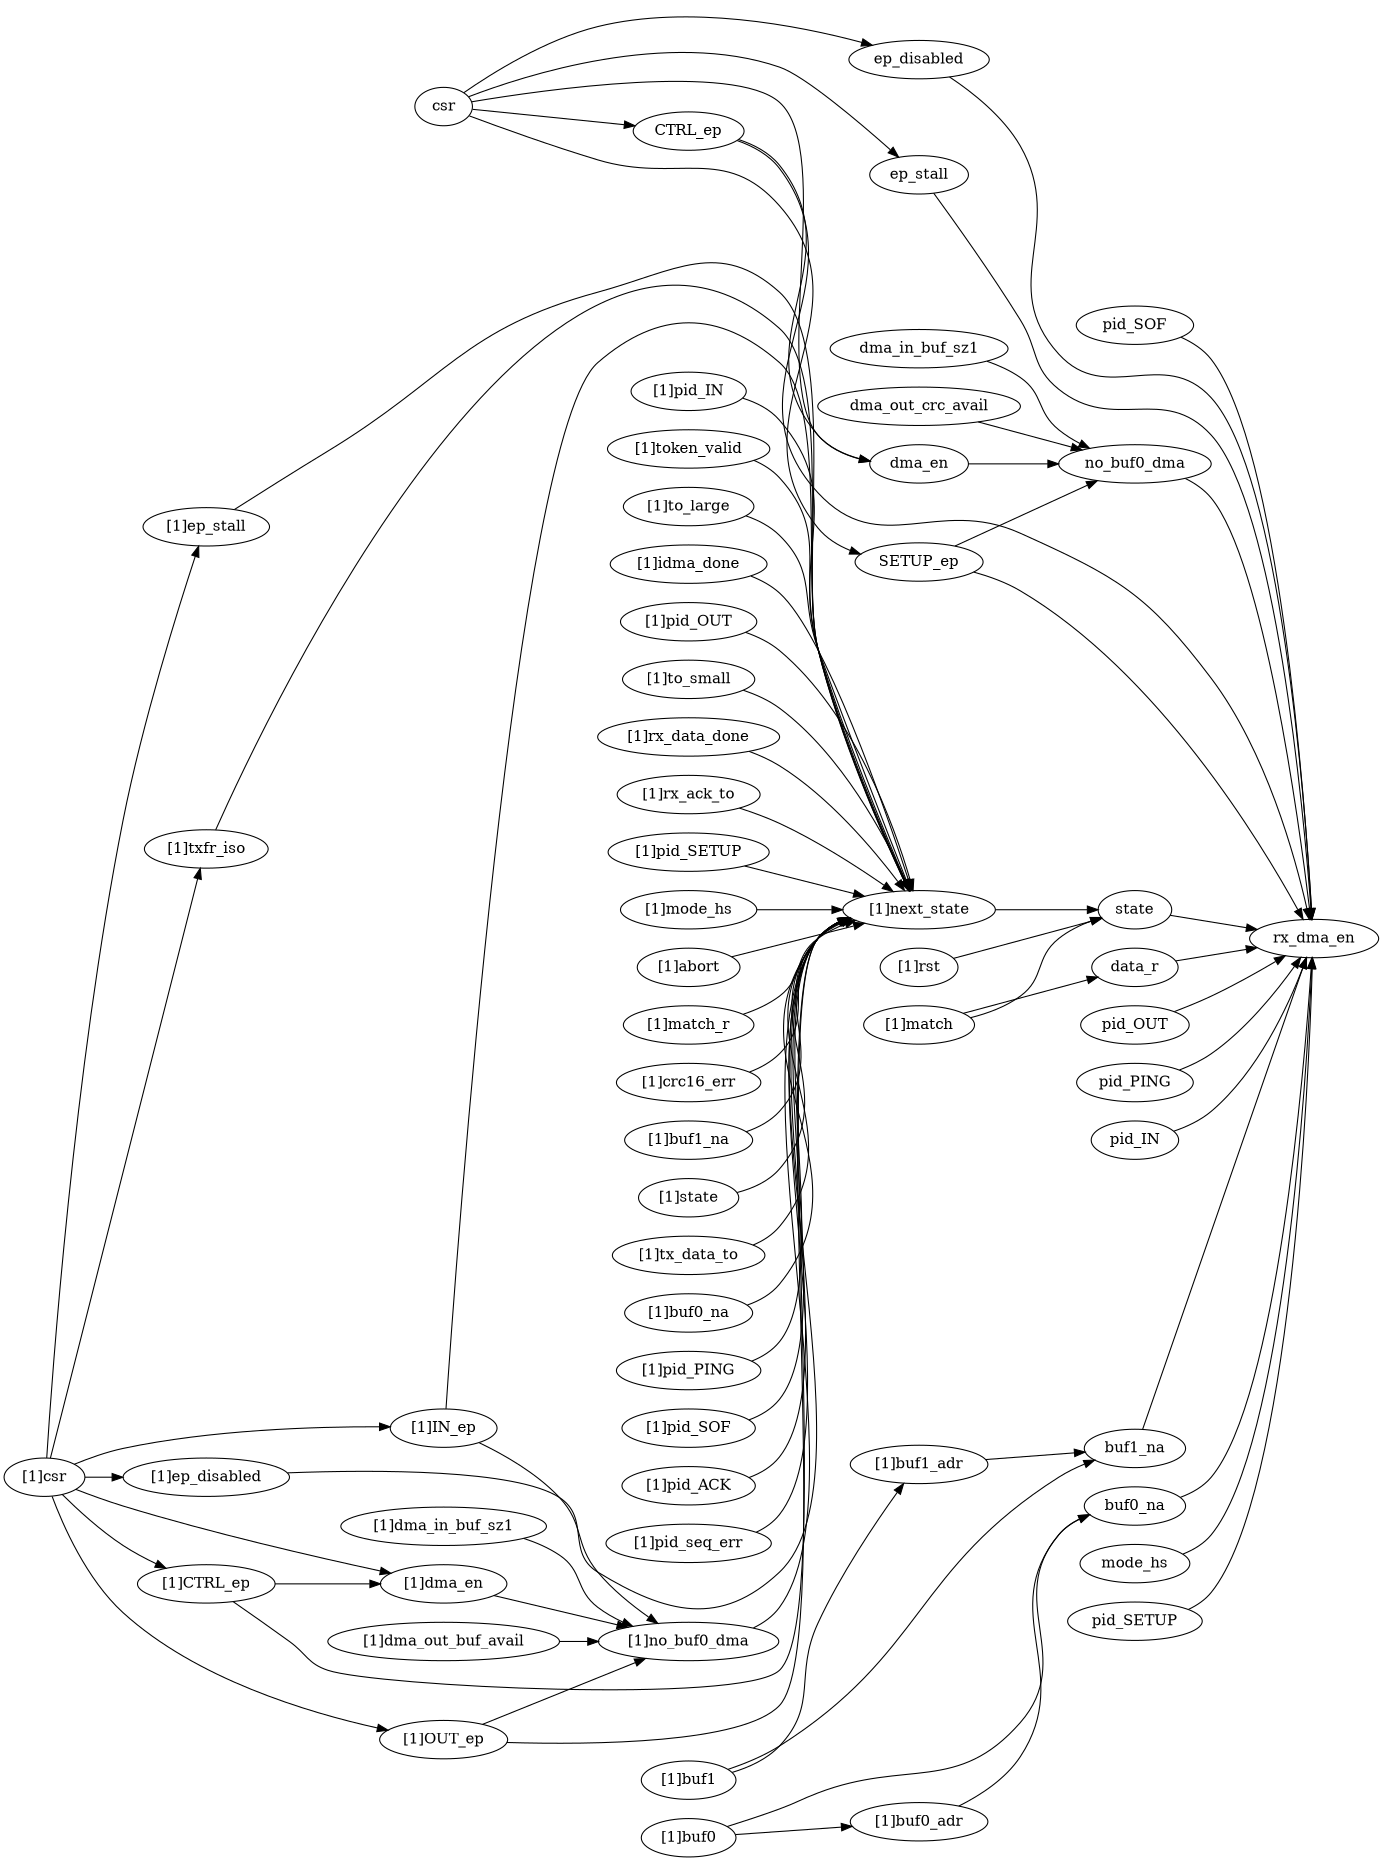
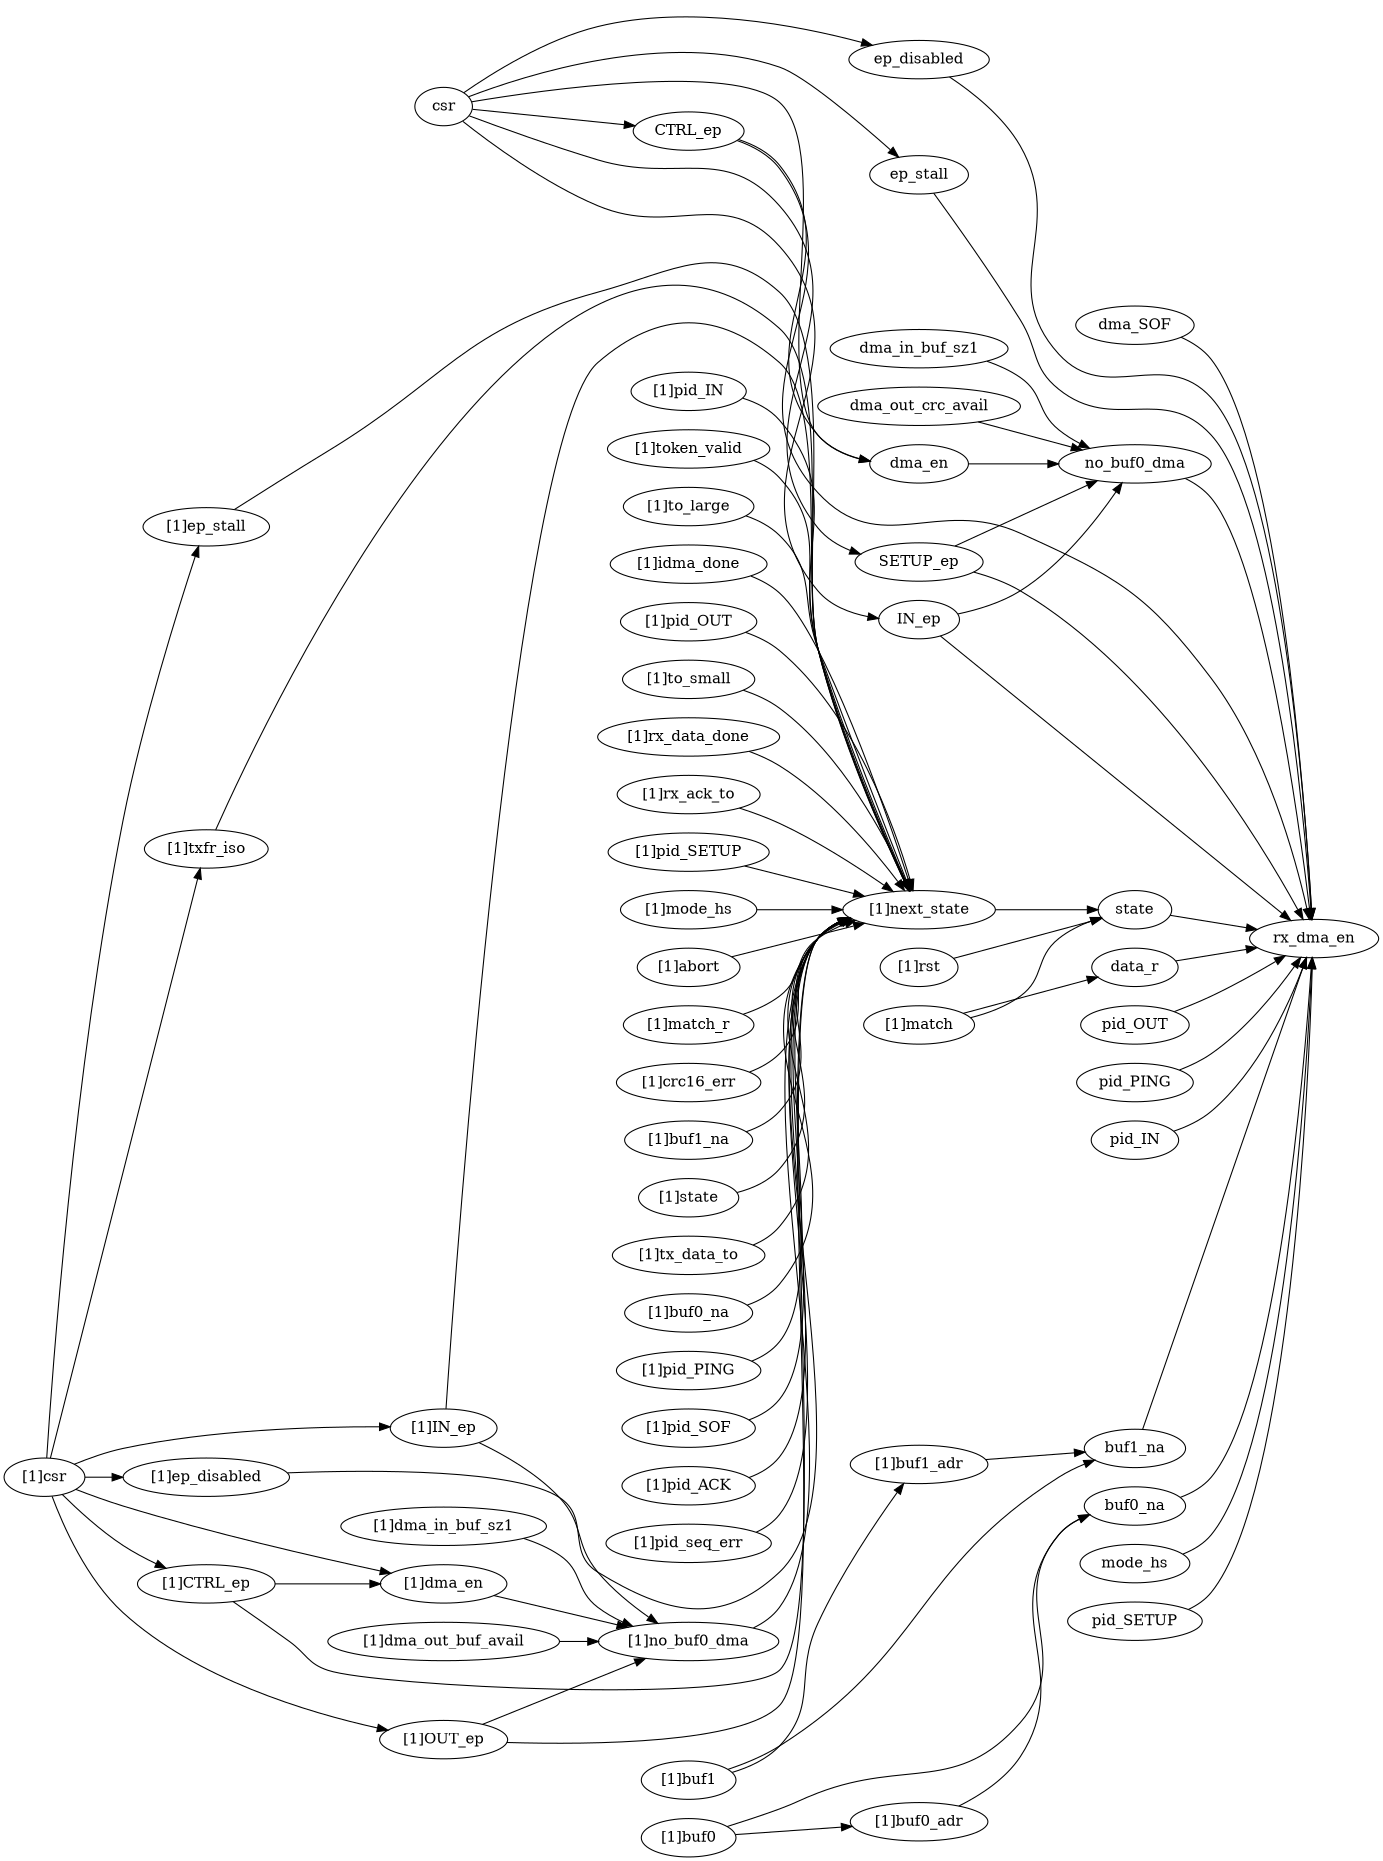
(1135, 325) -> (1135, 325)
none -> (919, 620)
